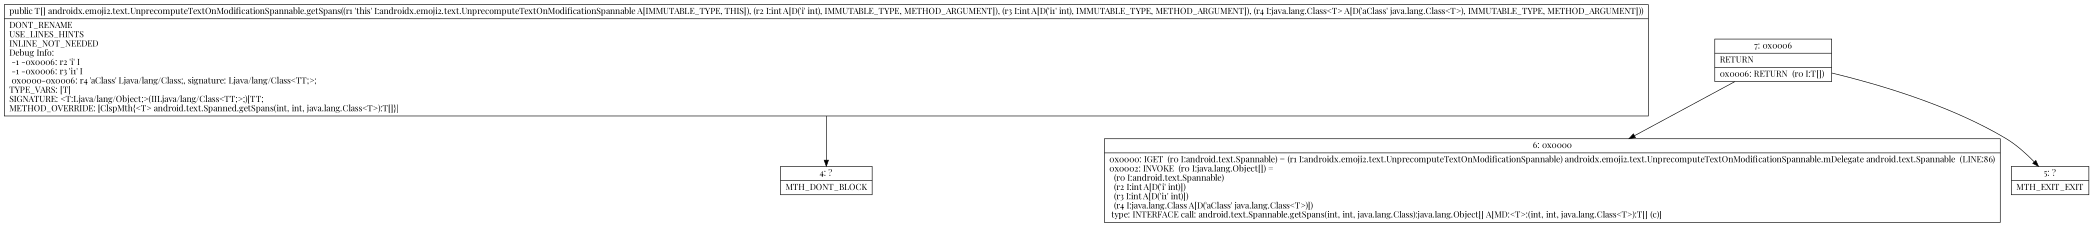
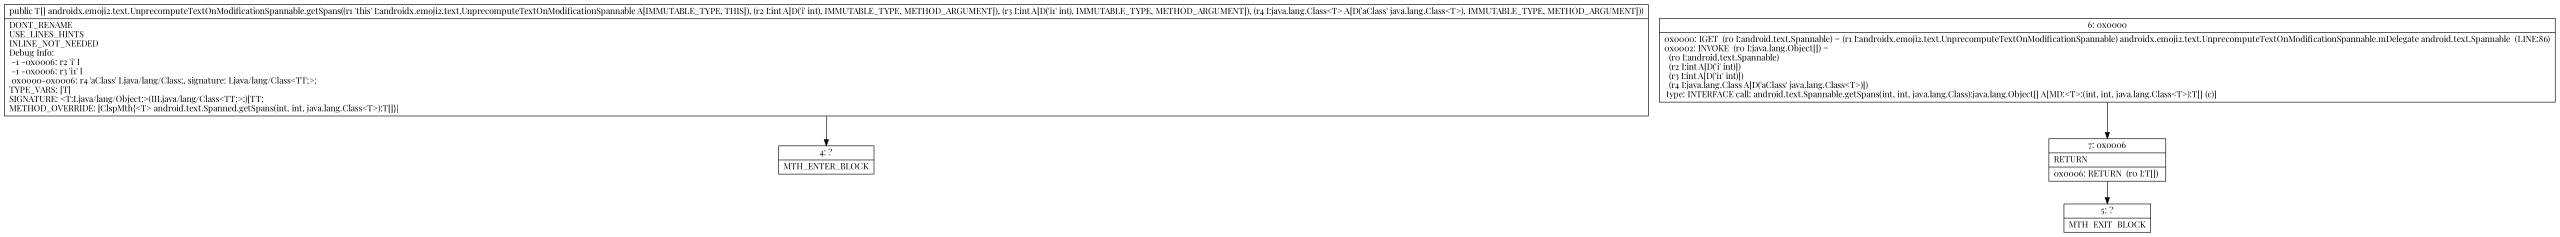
(1685, 109) -> (2107, 117)
(826, 187) -> (826, 167)
(2050, 187) -> (2107, 225)
